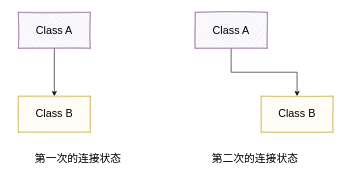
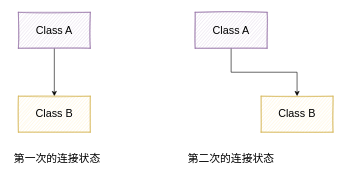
(78, 159) -> (57, 159)
(255, 159) -> (231, 159)
